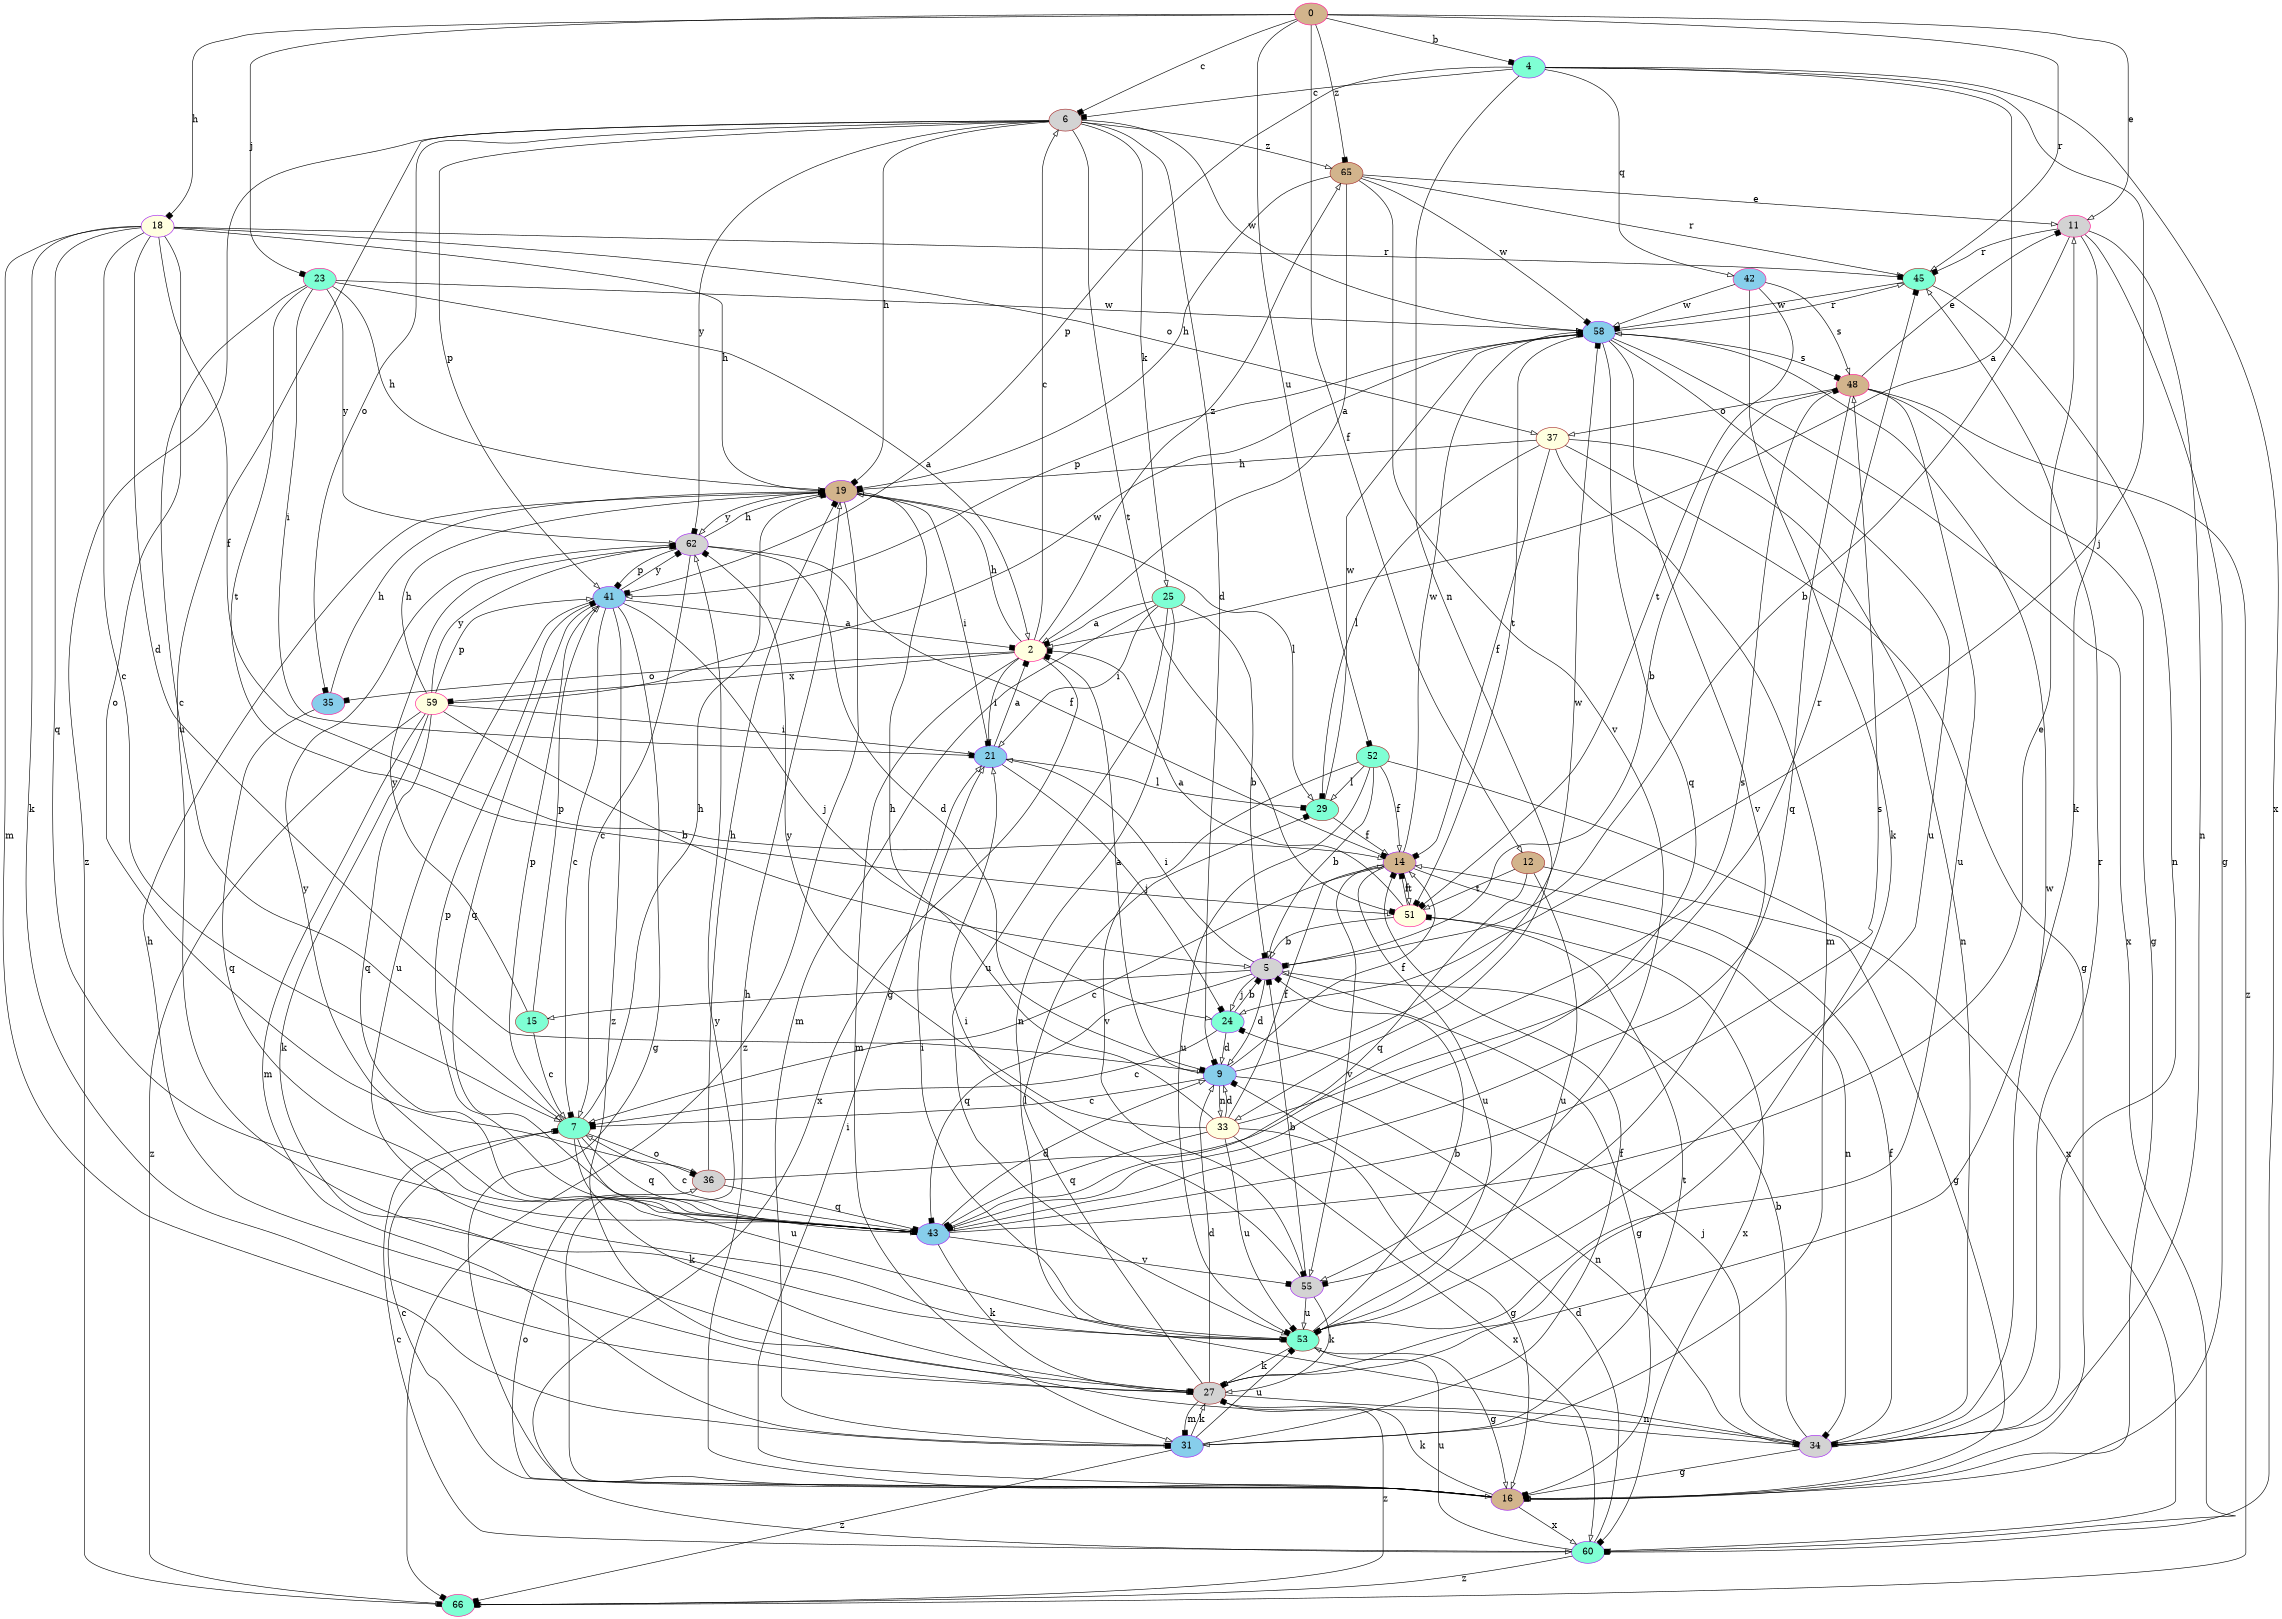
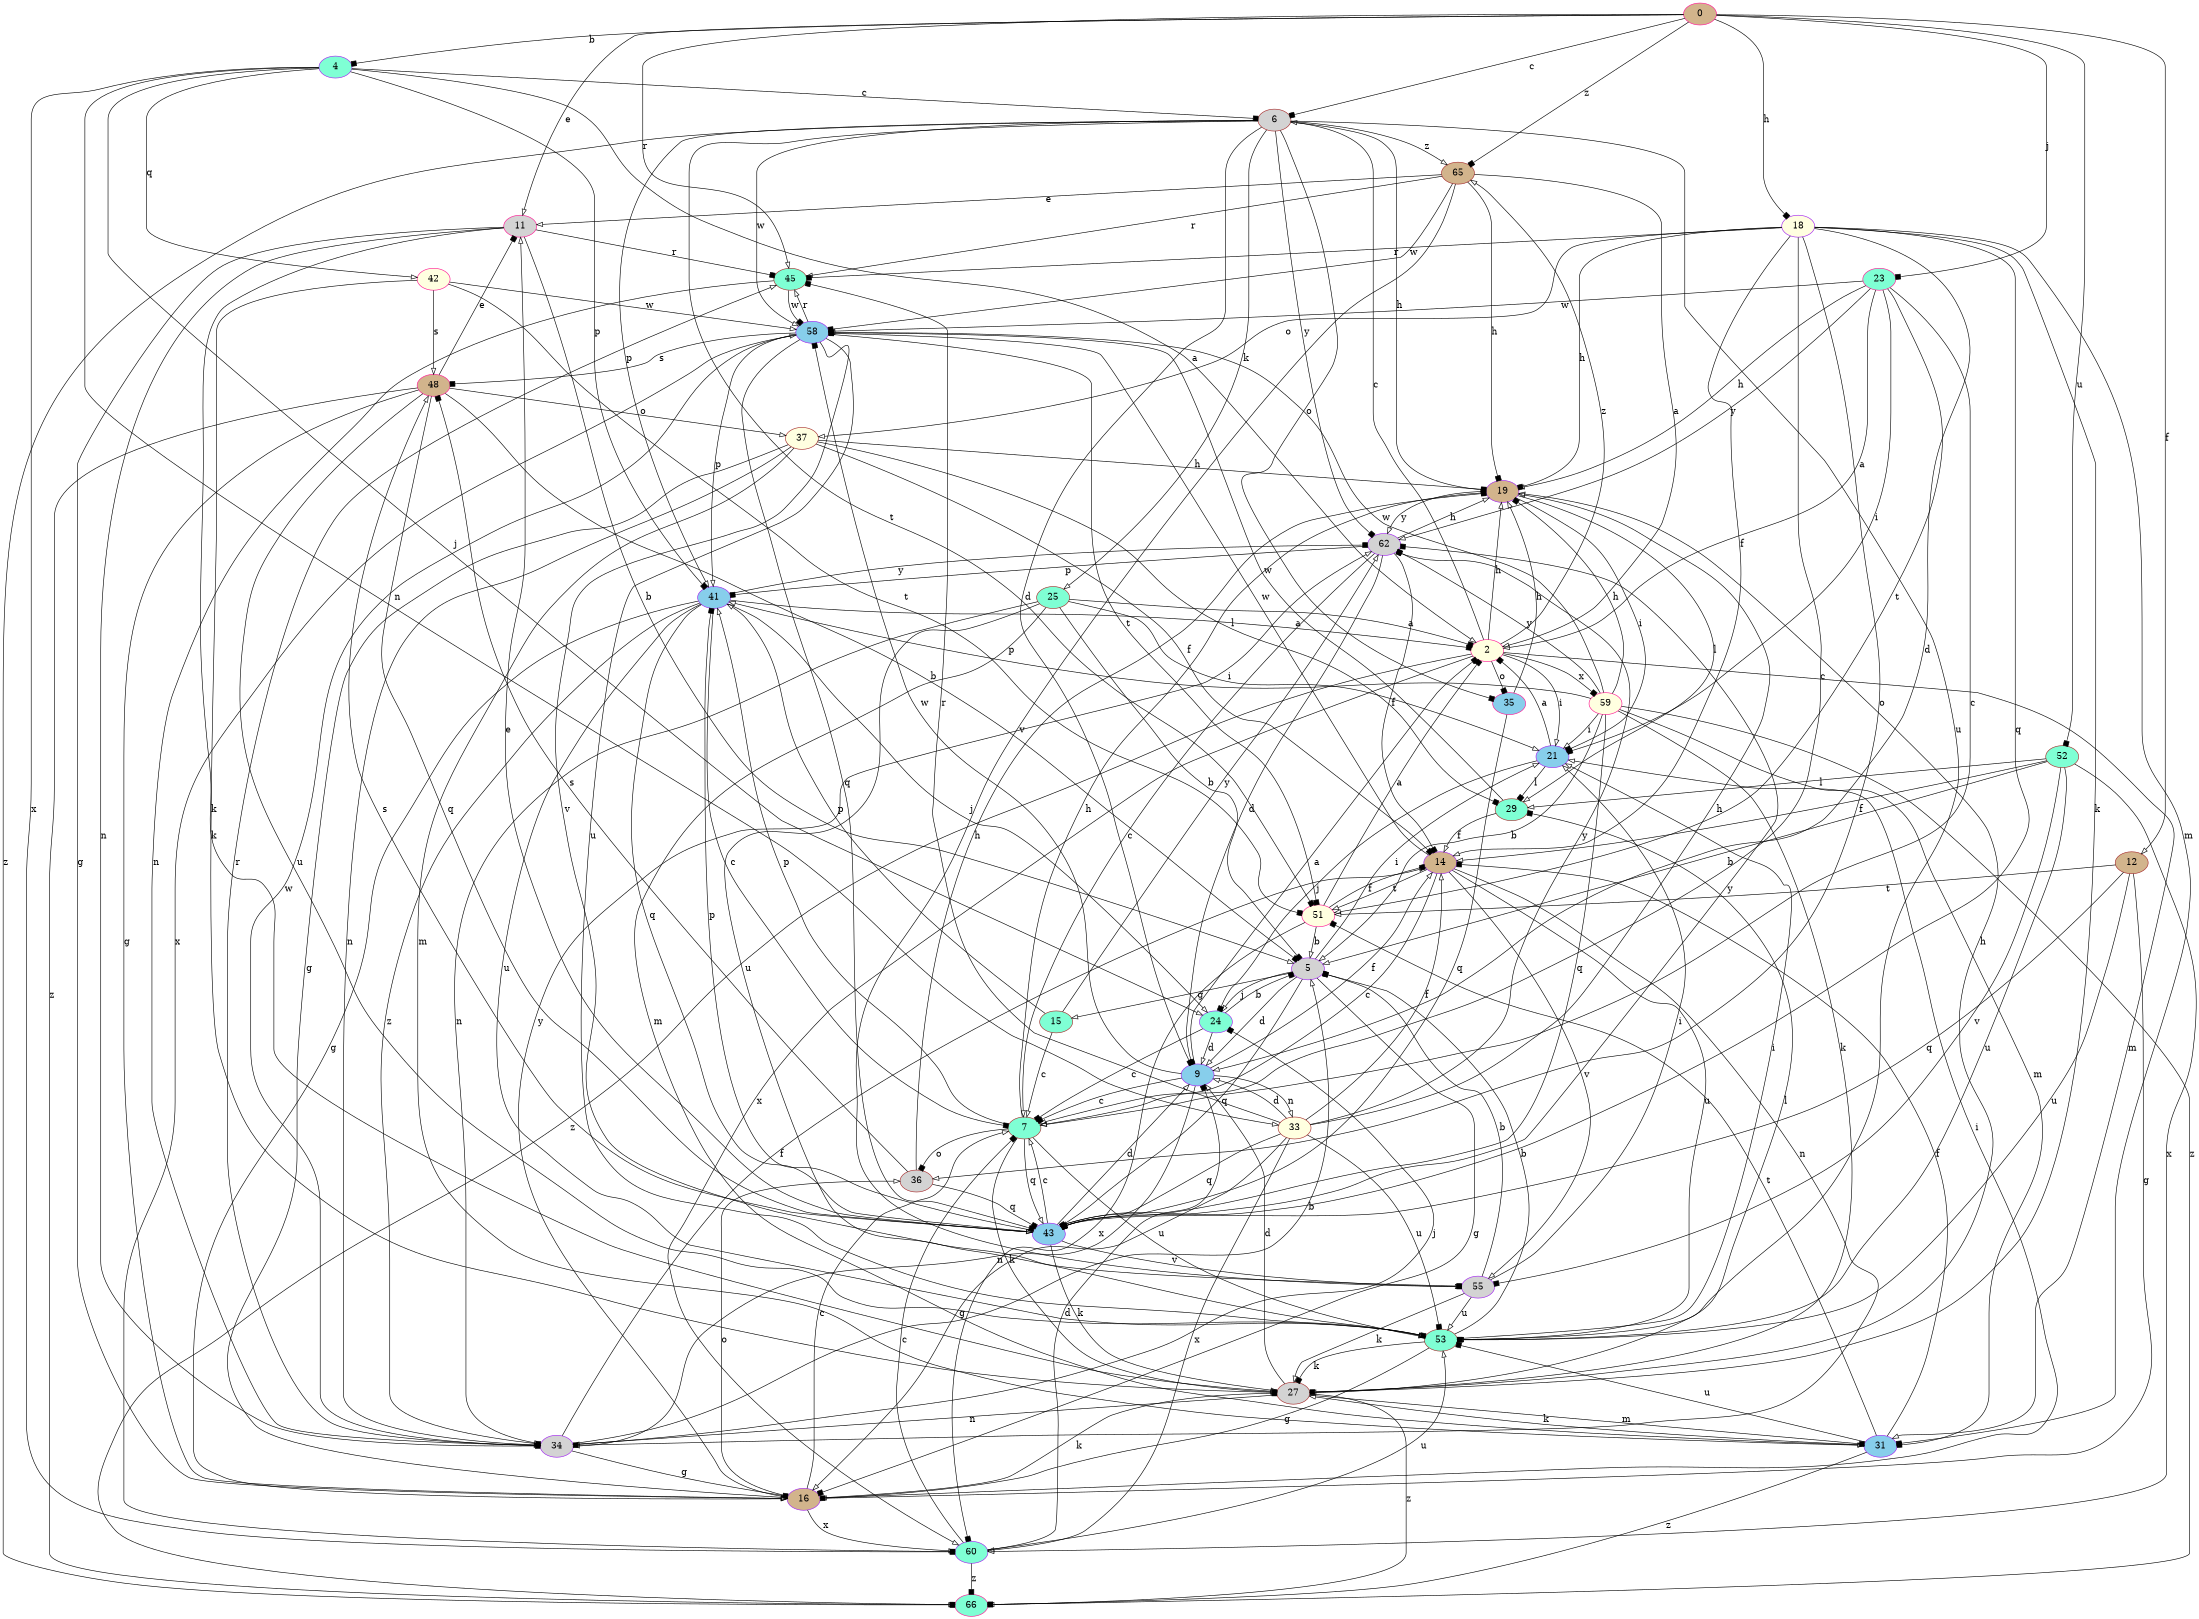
(1750, 279) -> (434, 279)
(692, 1100) -> (367, 1239)
(708, 1366) -> none
